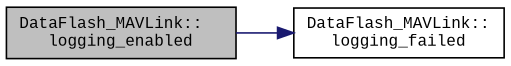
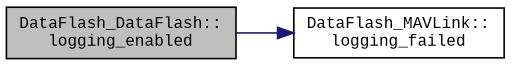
(121, 33) -> (121, 33)
